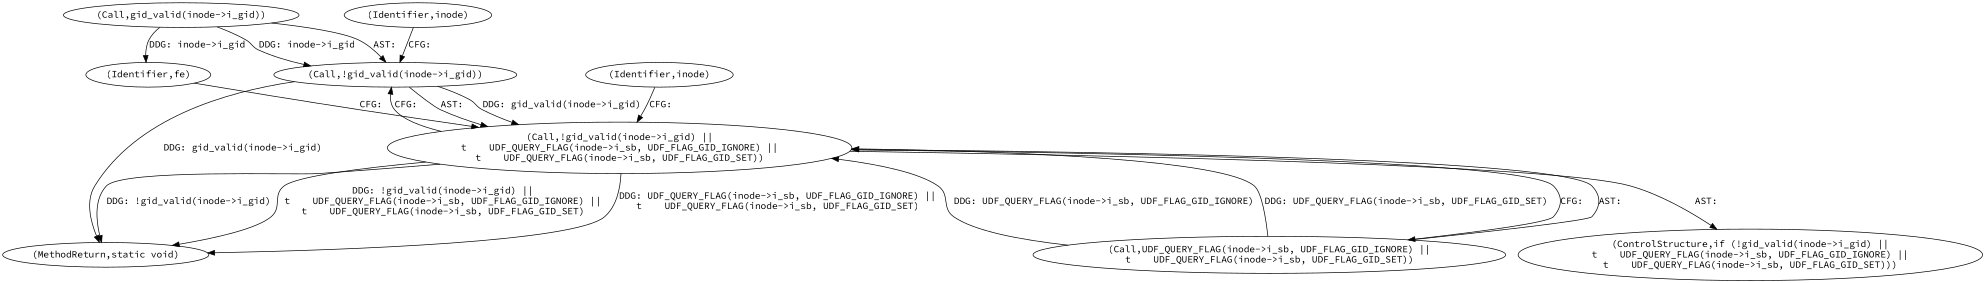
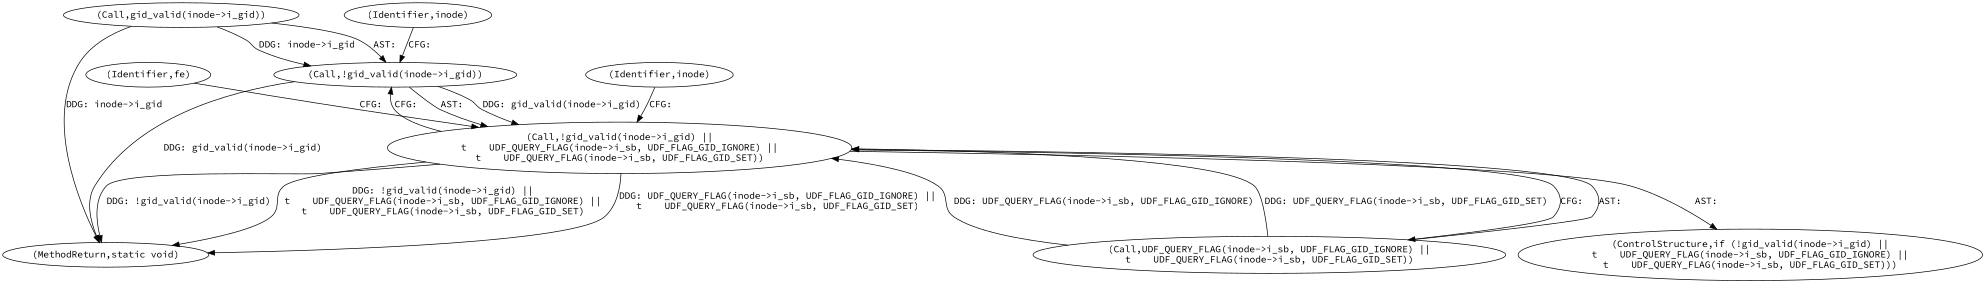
(149, 40) -> (65, 119)
